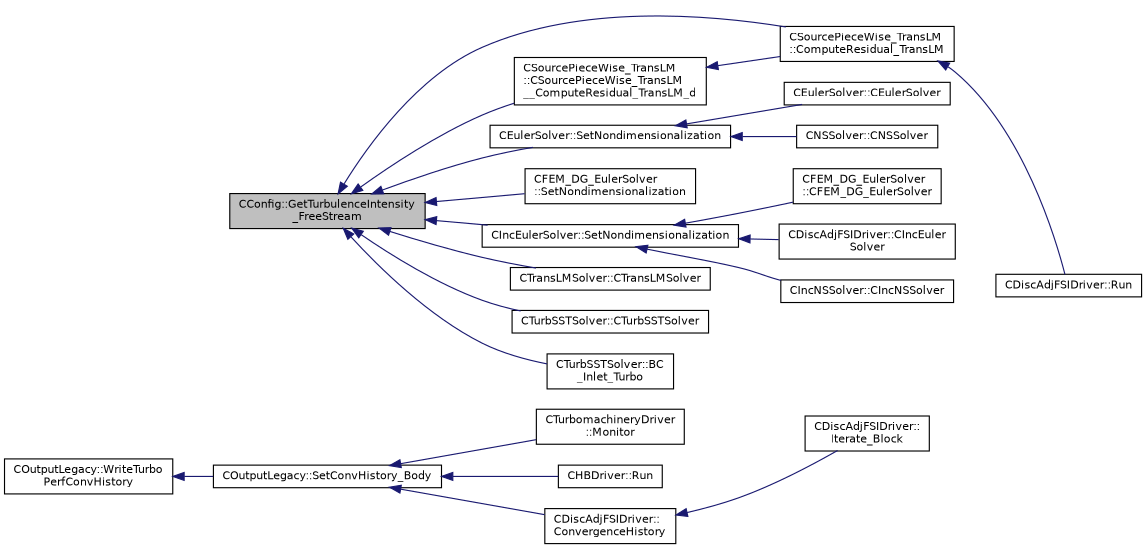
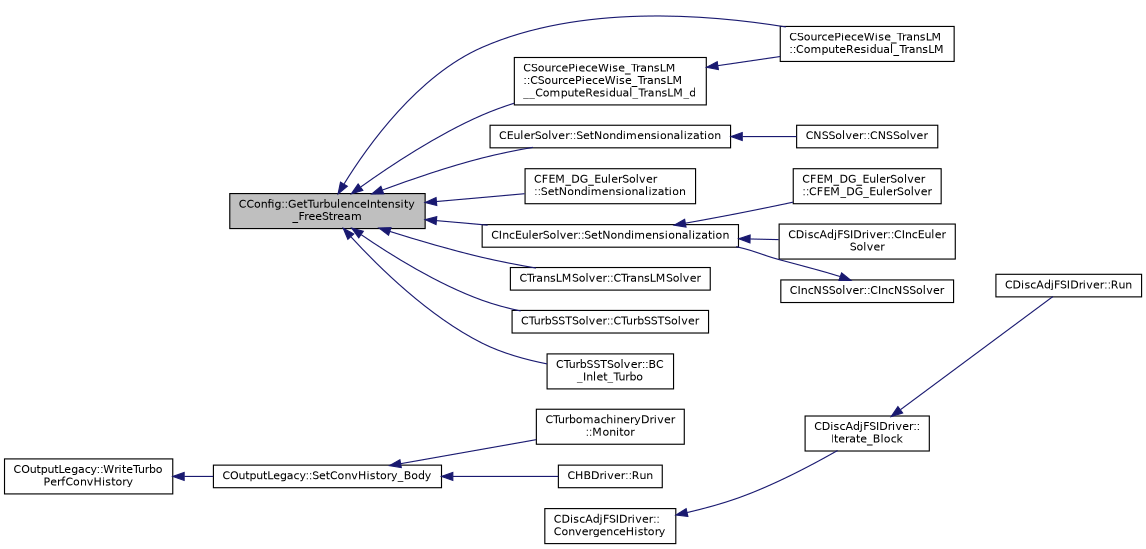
(867, 94) -> none
(1022, 161) -> (977, 353)
(715, 262) -> (788, 262)
(473, 502) -> none
